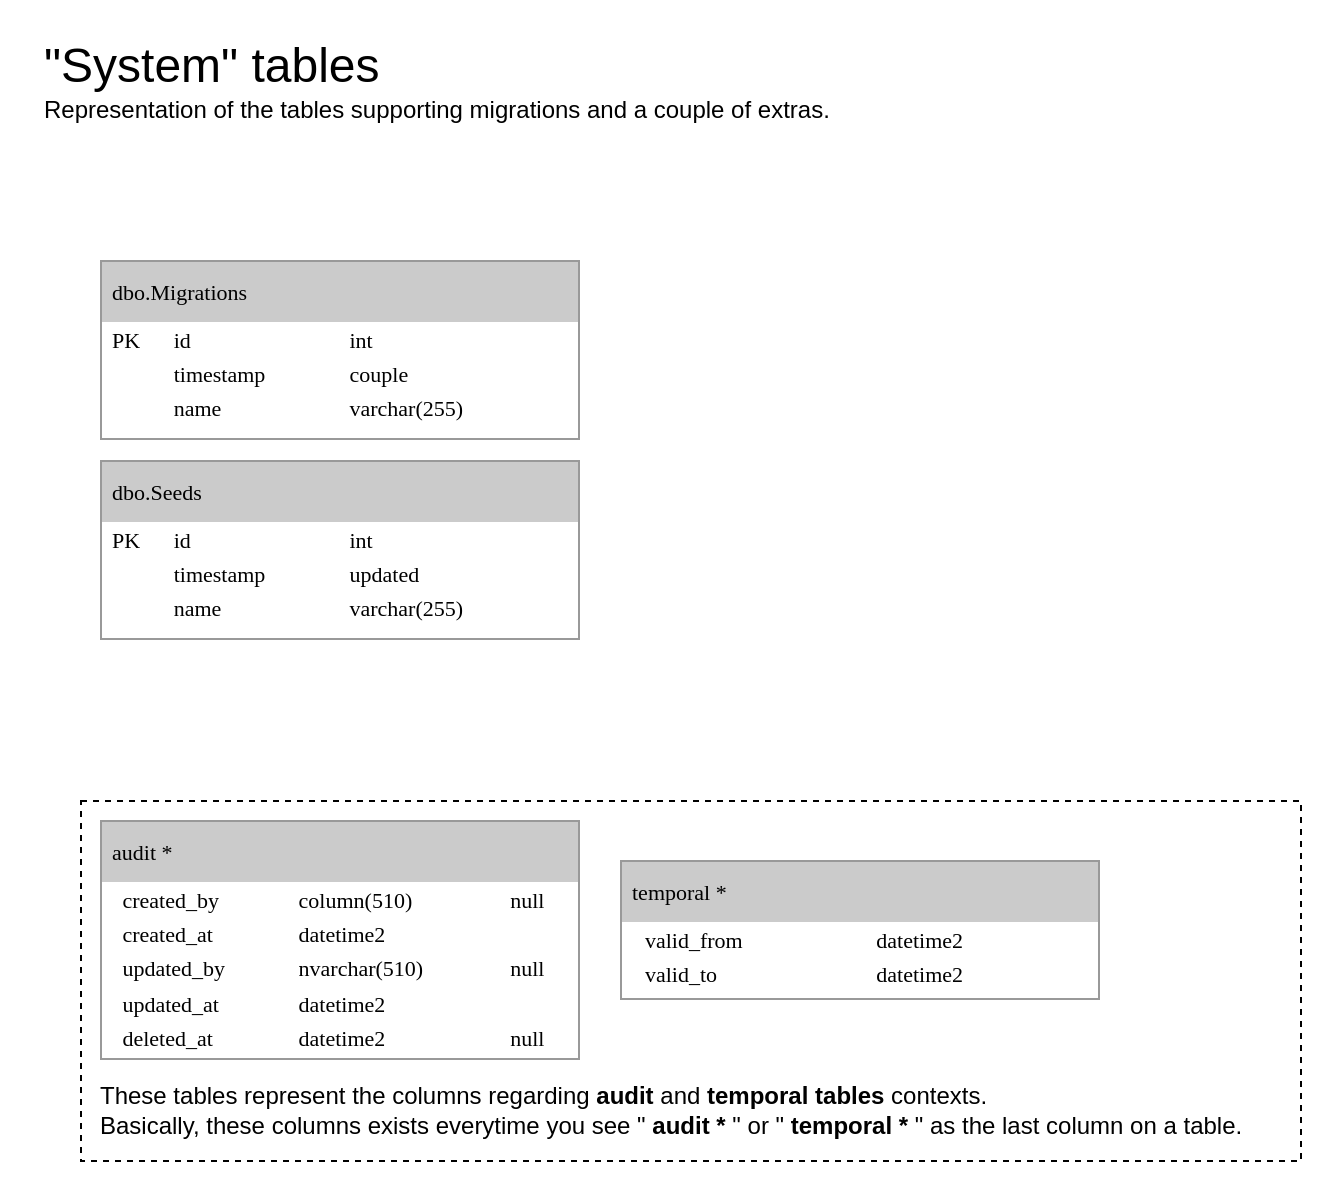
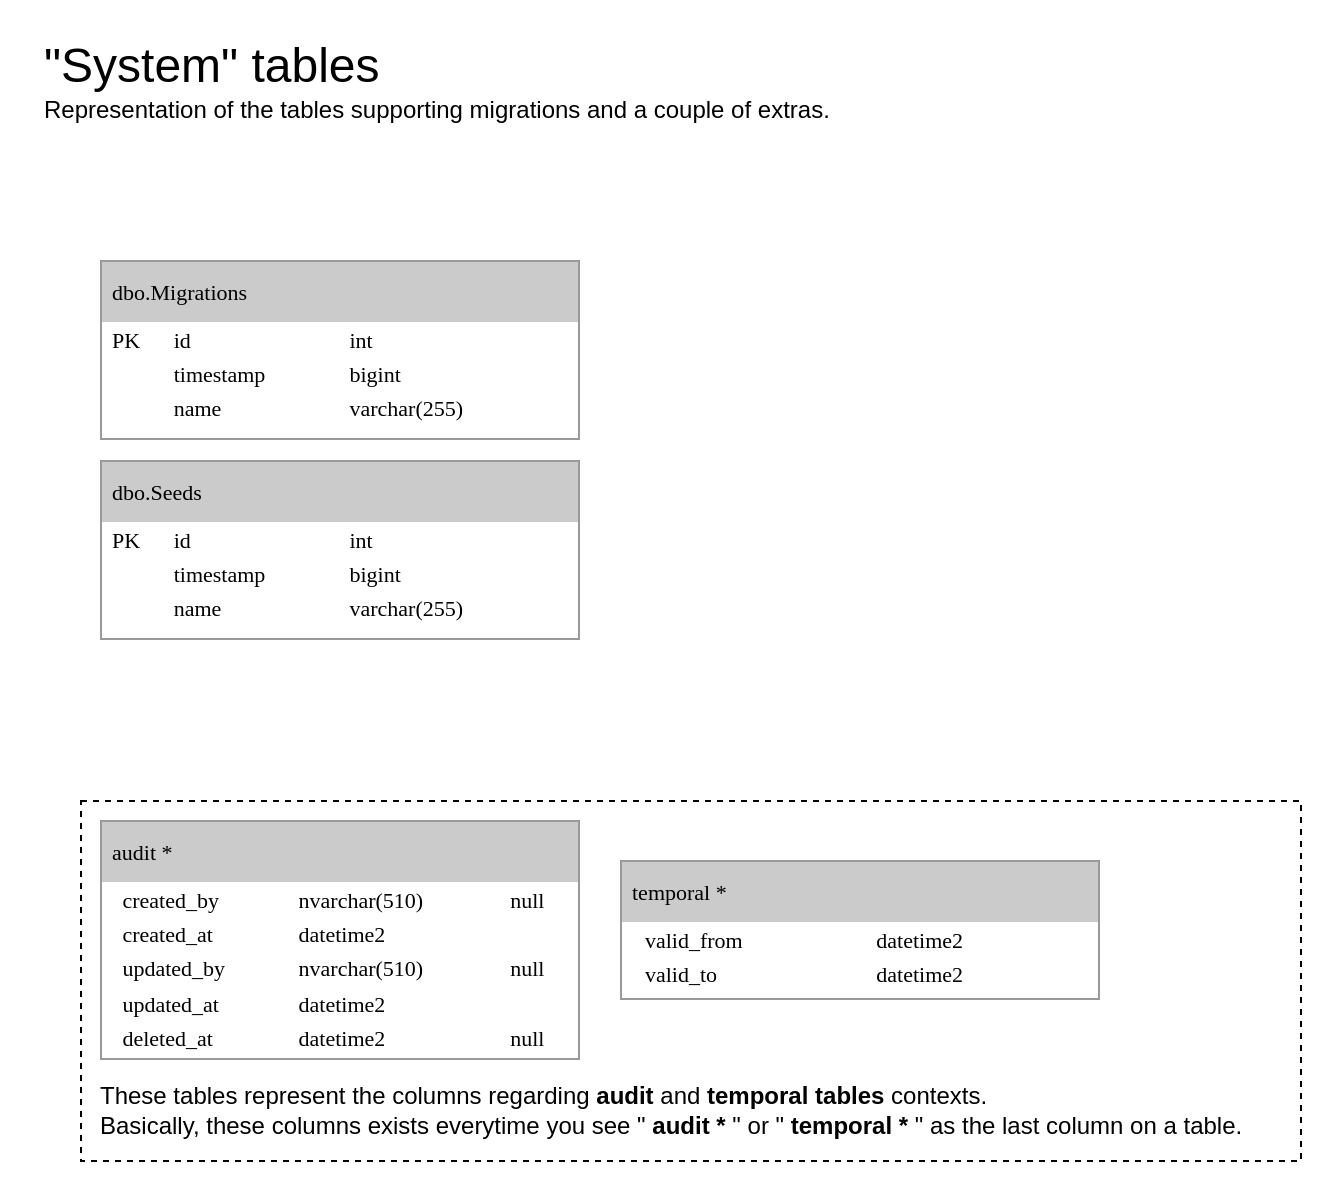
(200, 261) -> (200, 261)
(200, 461) -> (200, 461)
(246, 821) -> (262, 821)
